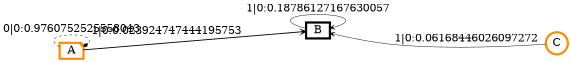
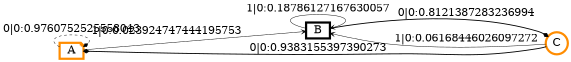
none -> (437, 19)
(193, 41) -> (193, 41)
none -> (318, 54)
